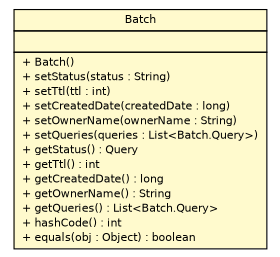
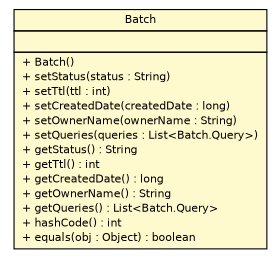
(80, 150) -> (80, 150)
